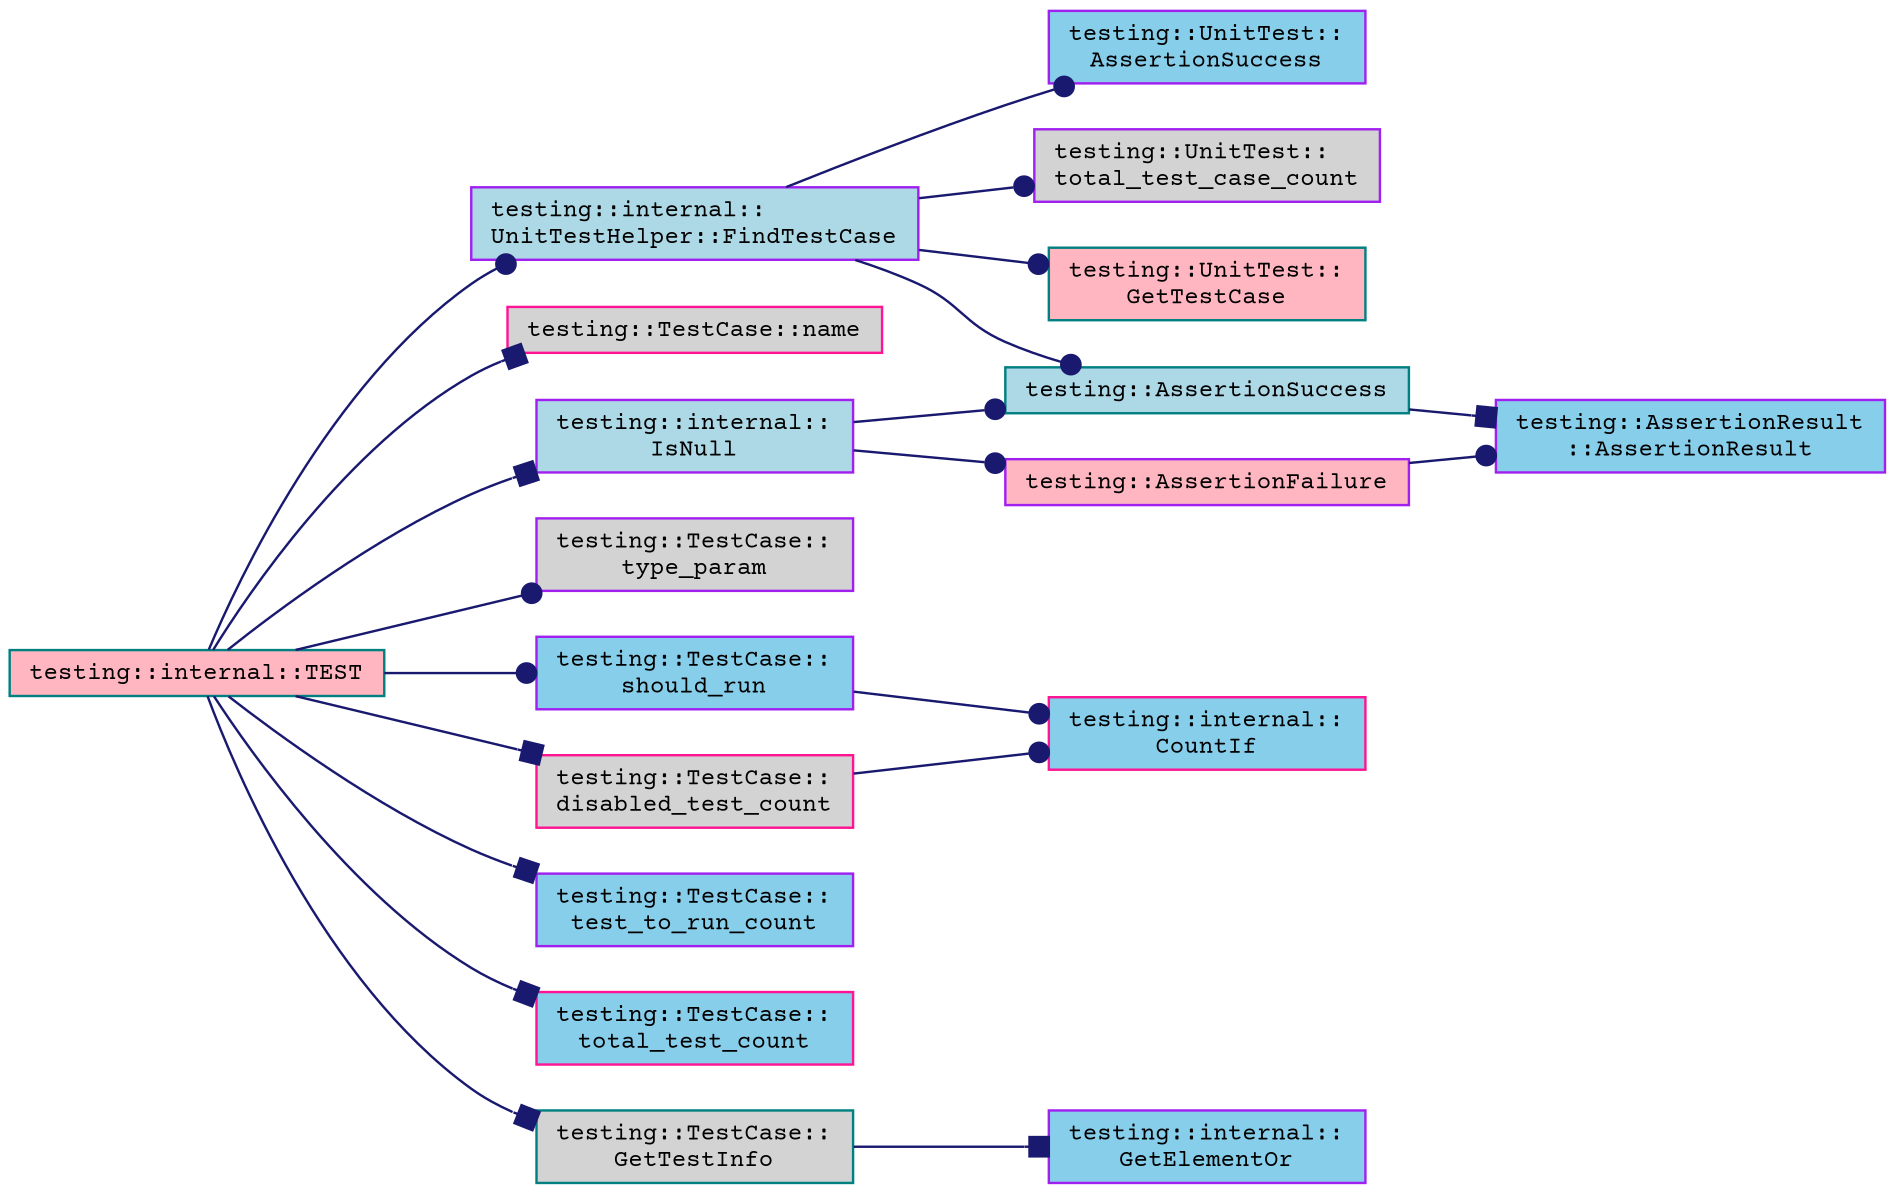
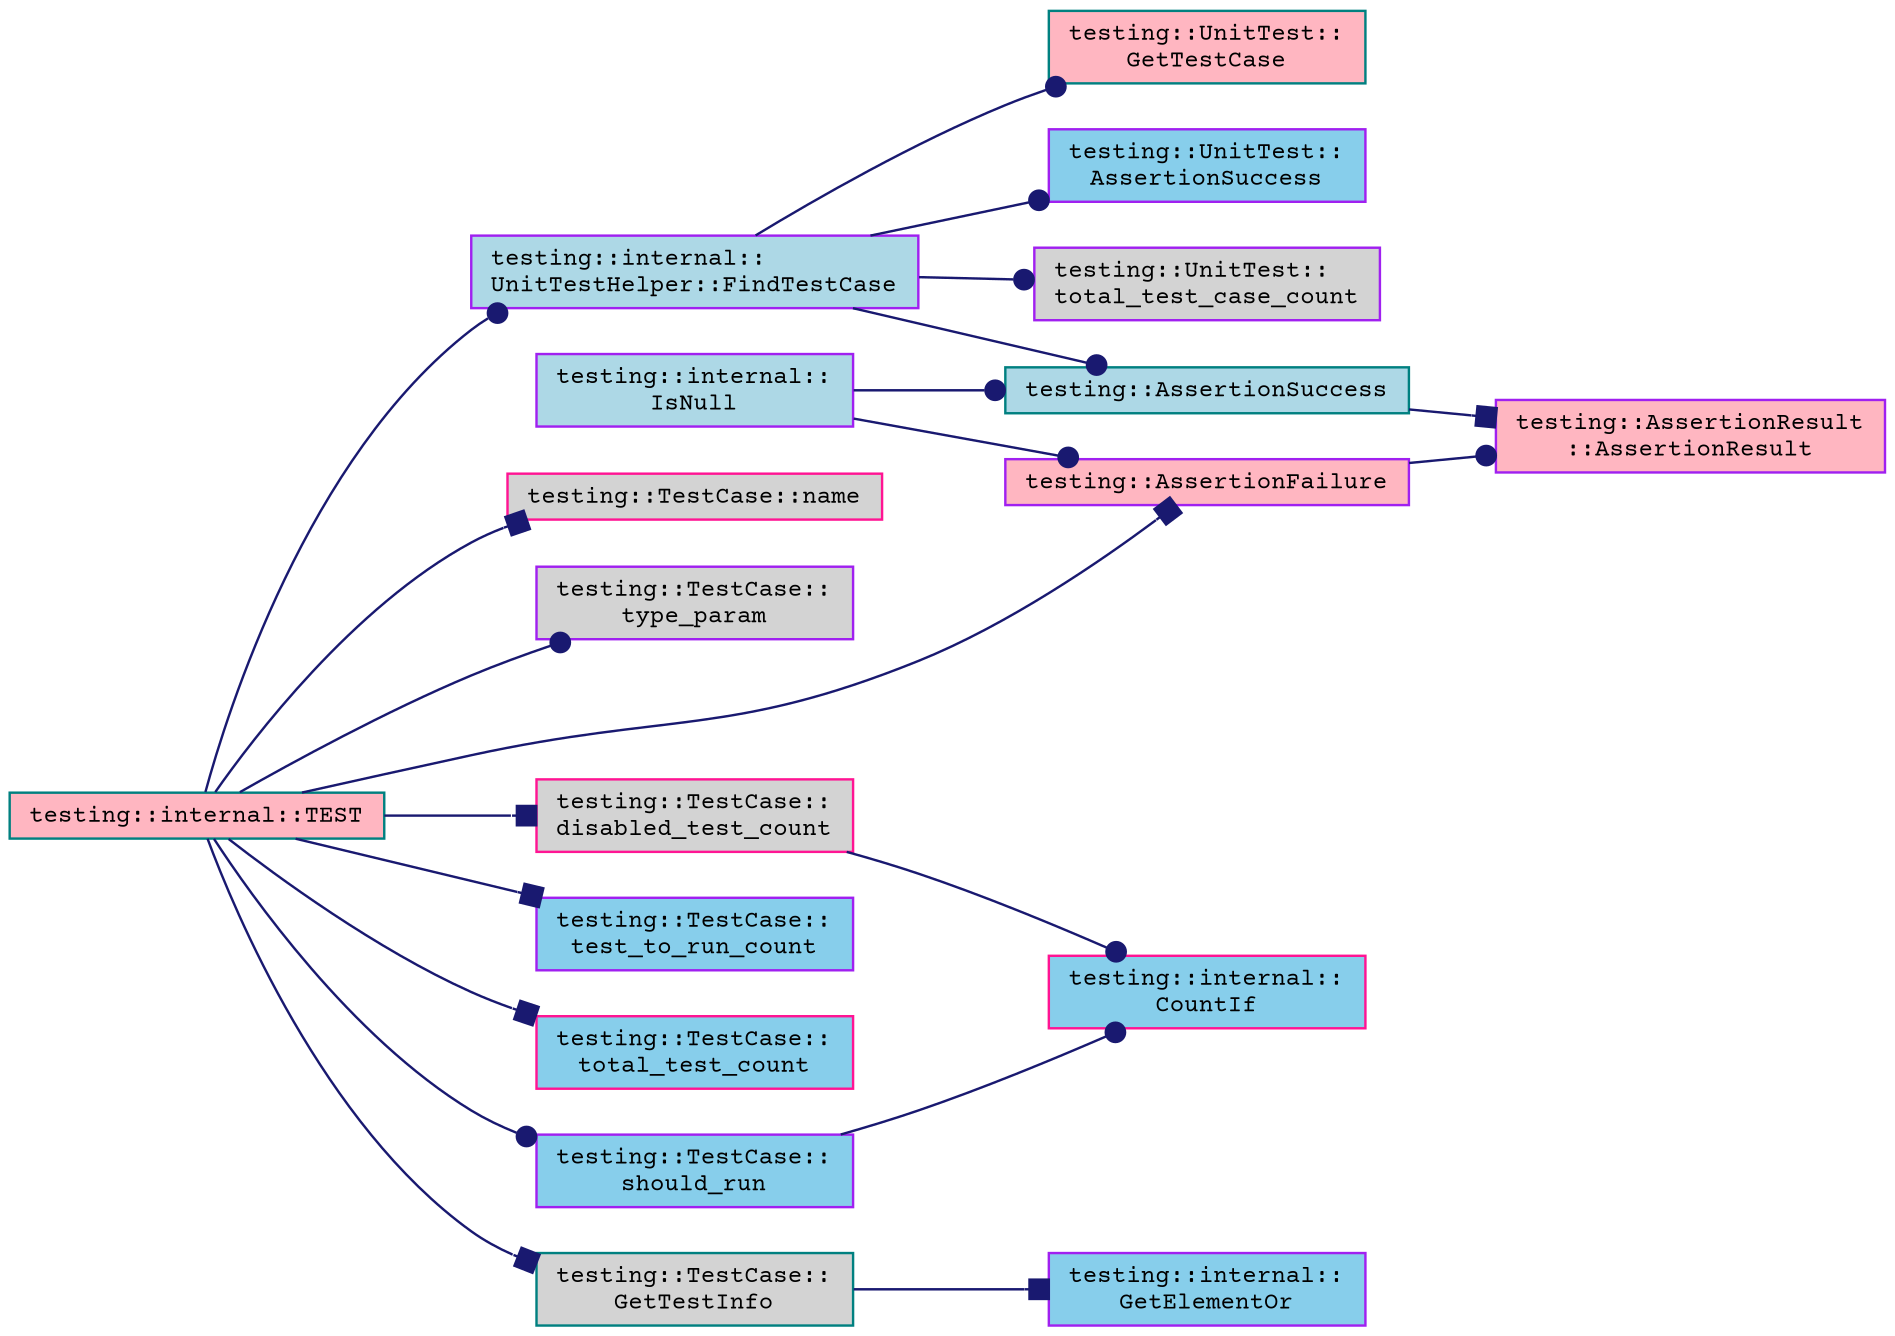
(1690, 436) -> (1690, 436)
(363, 553) -> (749, 712)
